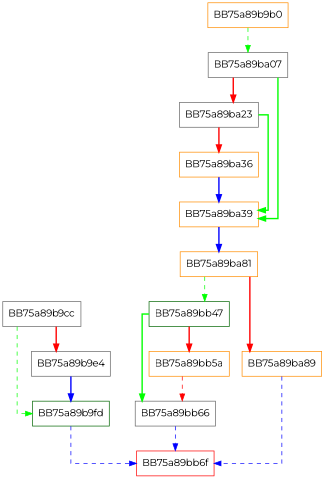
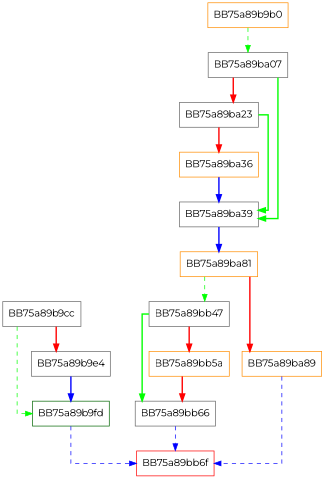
(219, 214) -> (219, 214)
(189, 314) -> (189, 314)
(182, 385) -> (182, 385)
